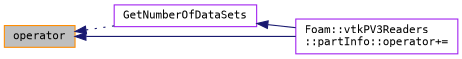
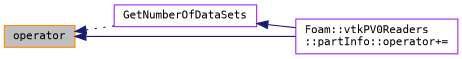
(377, 36) -> (377, 36)
